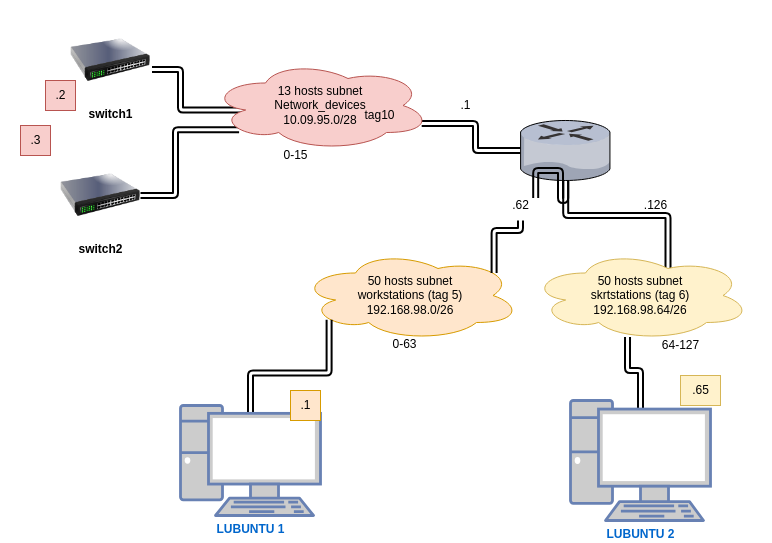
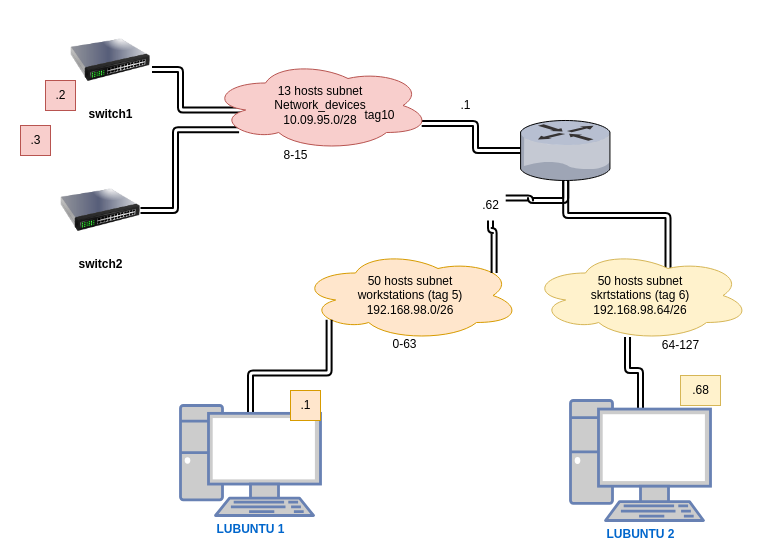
(296, 156) -> (296, 156)
(101, 196) -> (101, 211)
(521, 206) -> (491, 206)
(656, 206) -> none
(701, 391) -> (701, 391)
